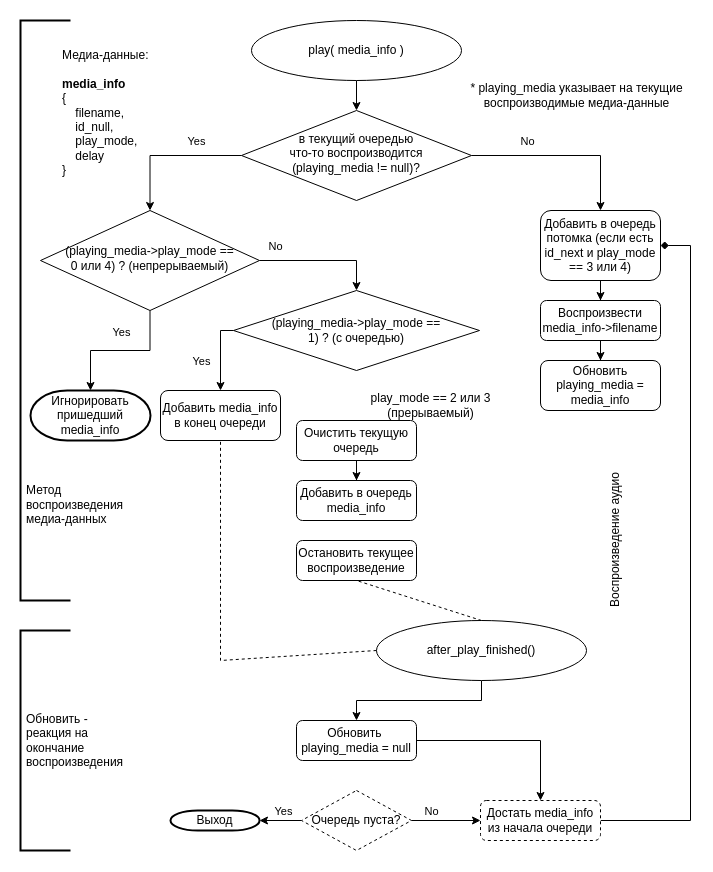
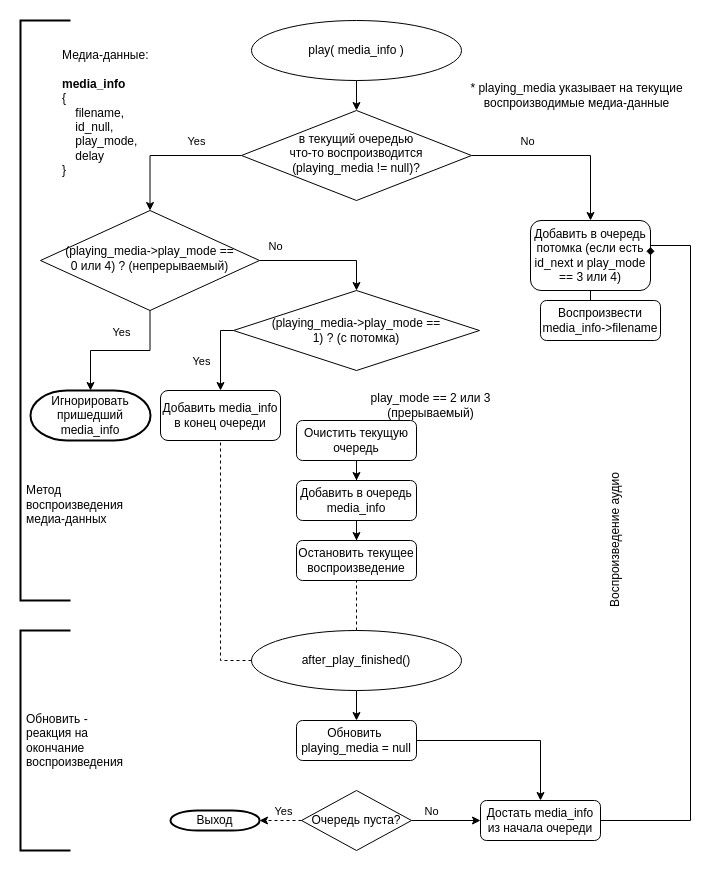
(601, 246) -> (591, 256)
(357, 331) -> (357, 331)
(601, 355) -> none
(601, 386) -> none
none -> (357, 535)
(482, 651) -> (357, 661)
(284, 821) -> (284, 821)
(357, 821) -> (357, 821)
(541, 821) -> (541, 821)
